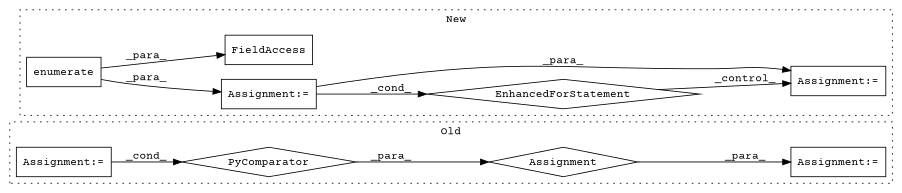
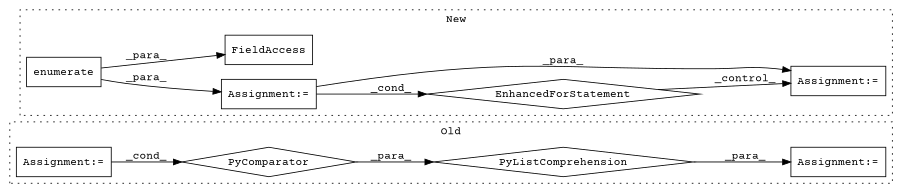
(563, 162) -> (563, 162)
